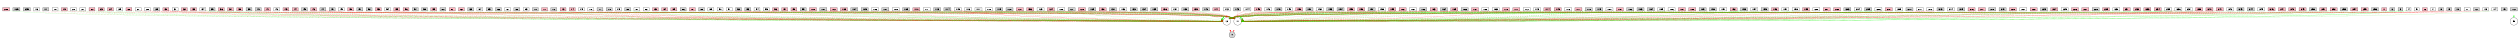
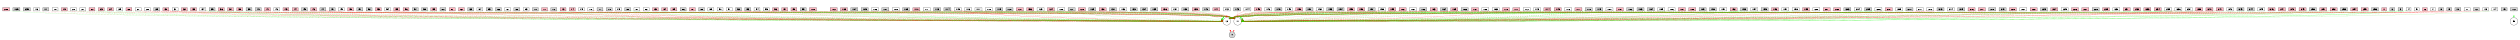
(823, 9) -> none
